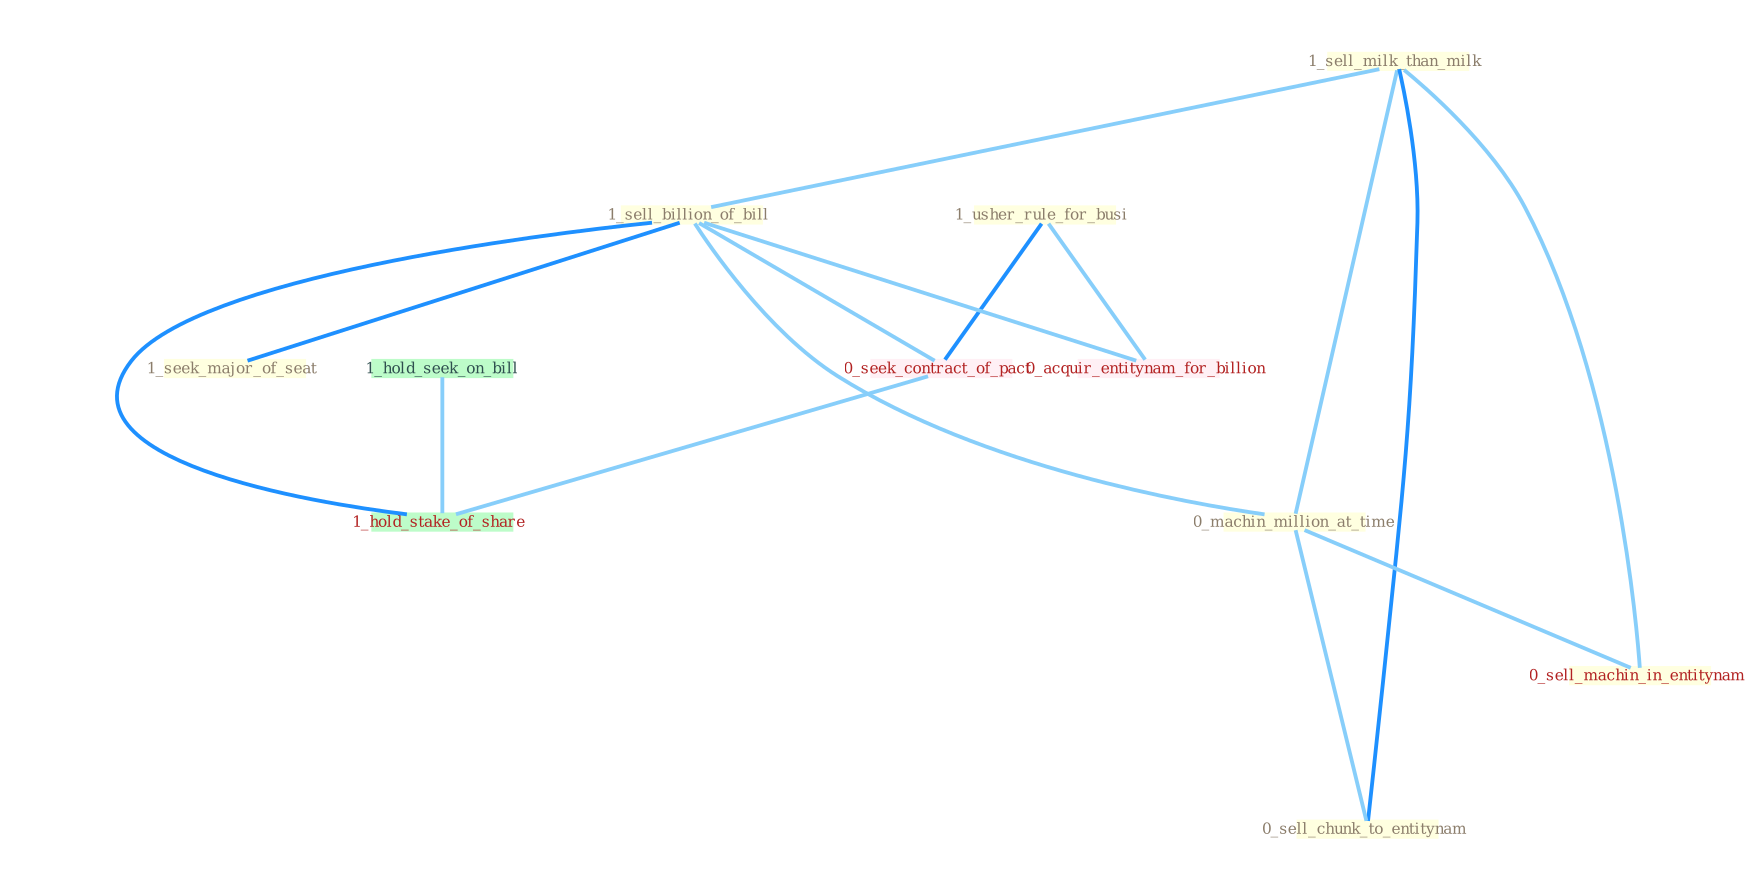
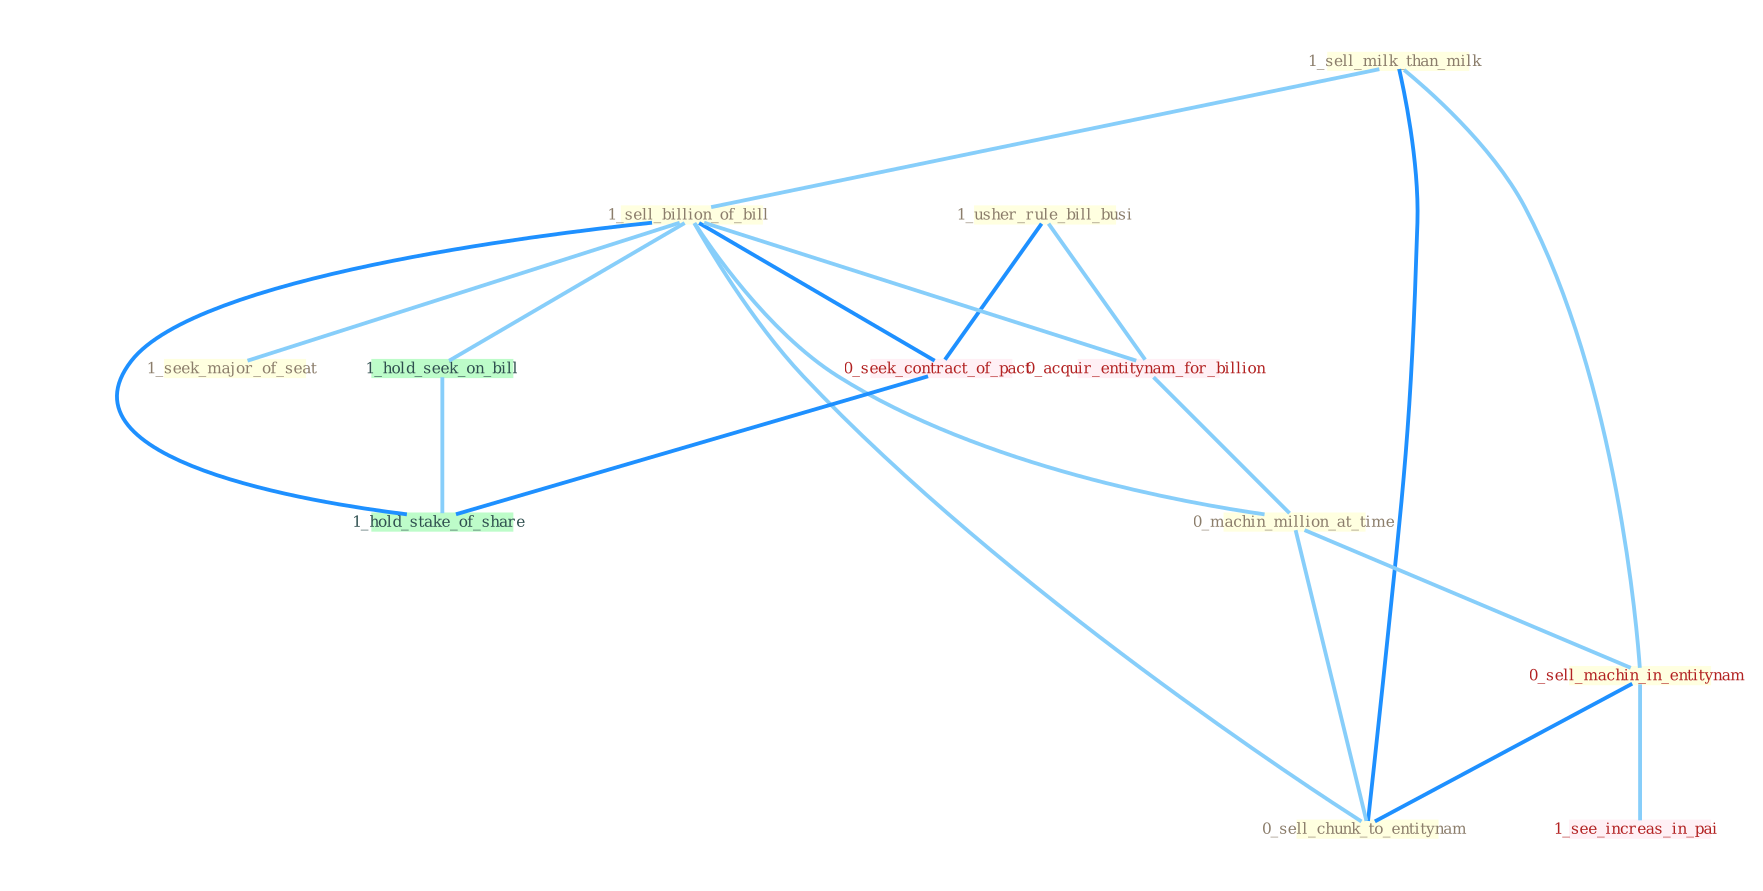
(1045, 215) -> (1045, 215)
(464, 292) -> (464, 292)
none -> (567, 292)
(817, 292) -> (817, 292)
(1346, 292) -> (1222, 445)
(692, 445) -> (692, 445)
(442, 522) -> (442, 522)
none -> (997, 555)
none -> (1504, 753)
none -> (1640, 829)
